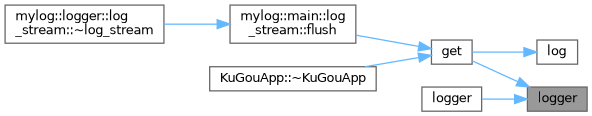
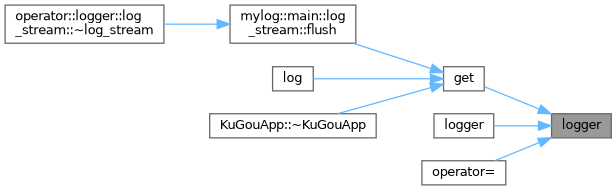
(85, 24) -> (85, 24)
(498, 52) -> (372, 79)
none -> (464, 173)
